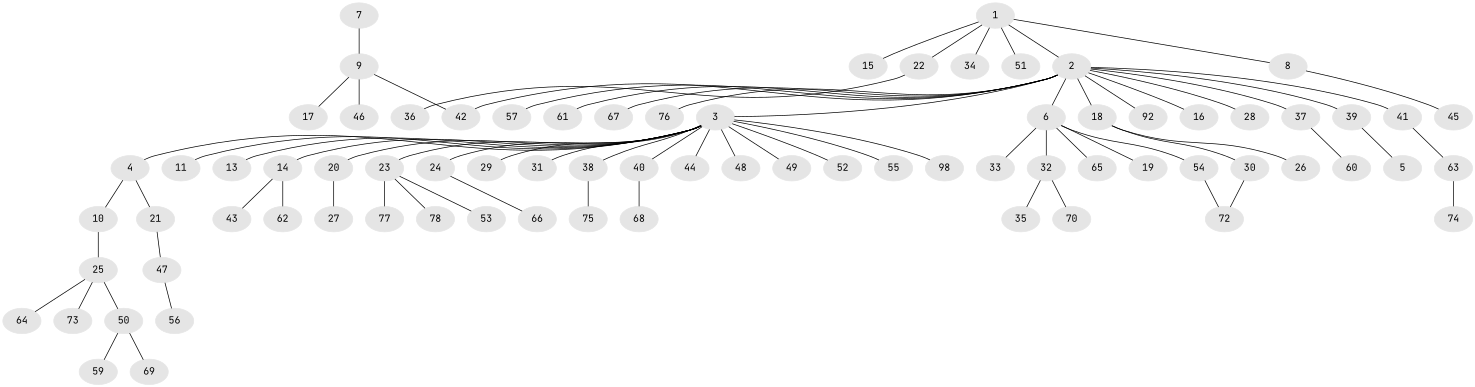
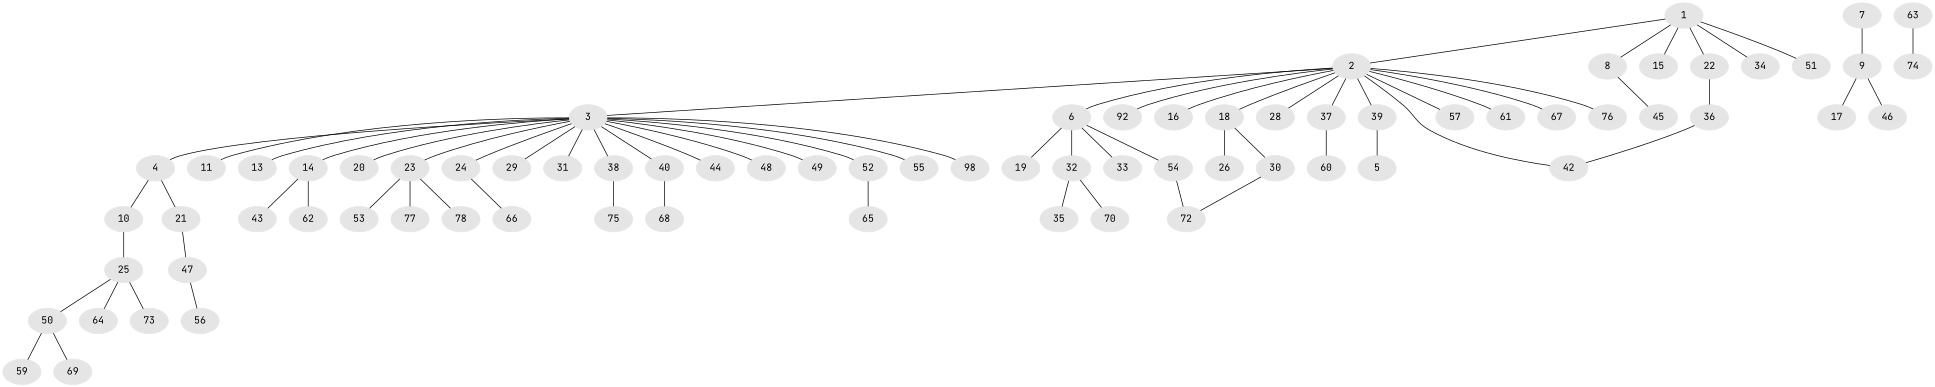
(410, 92) -> (1641, 146)
(1403, 117) -> none
(1072, 143) -> (868, 194)
(334, 219) -> none
